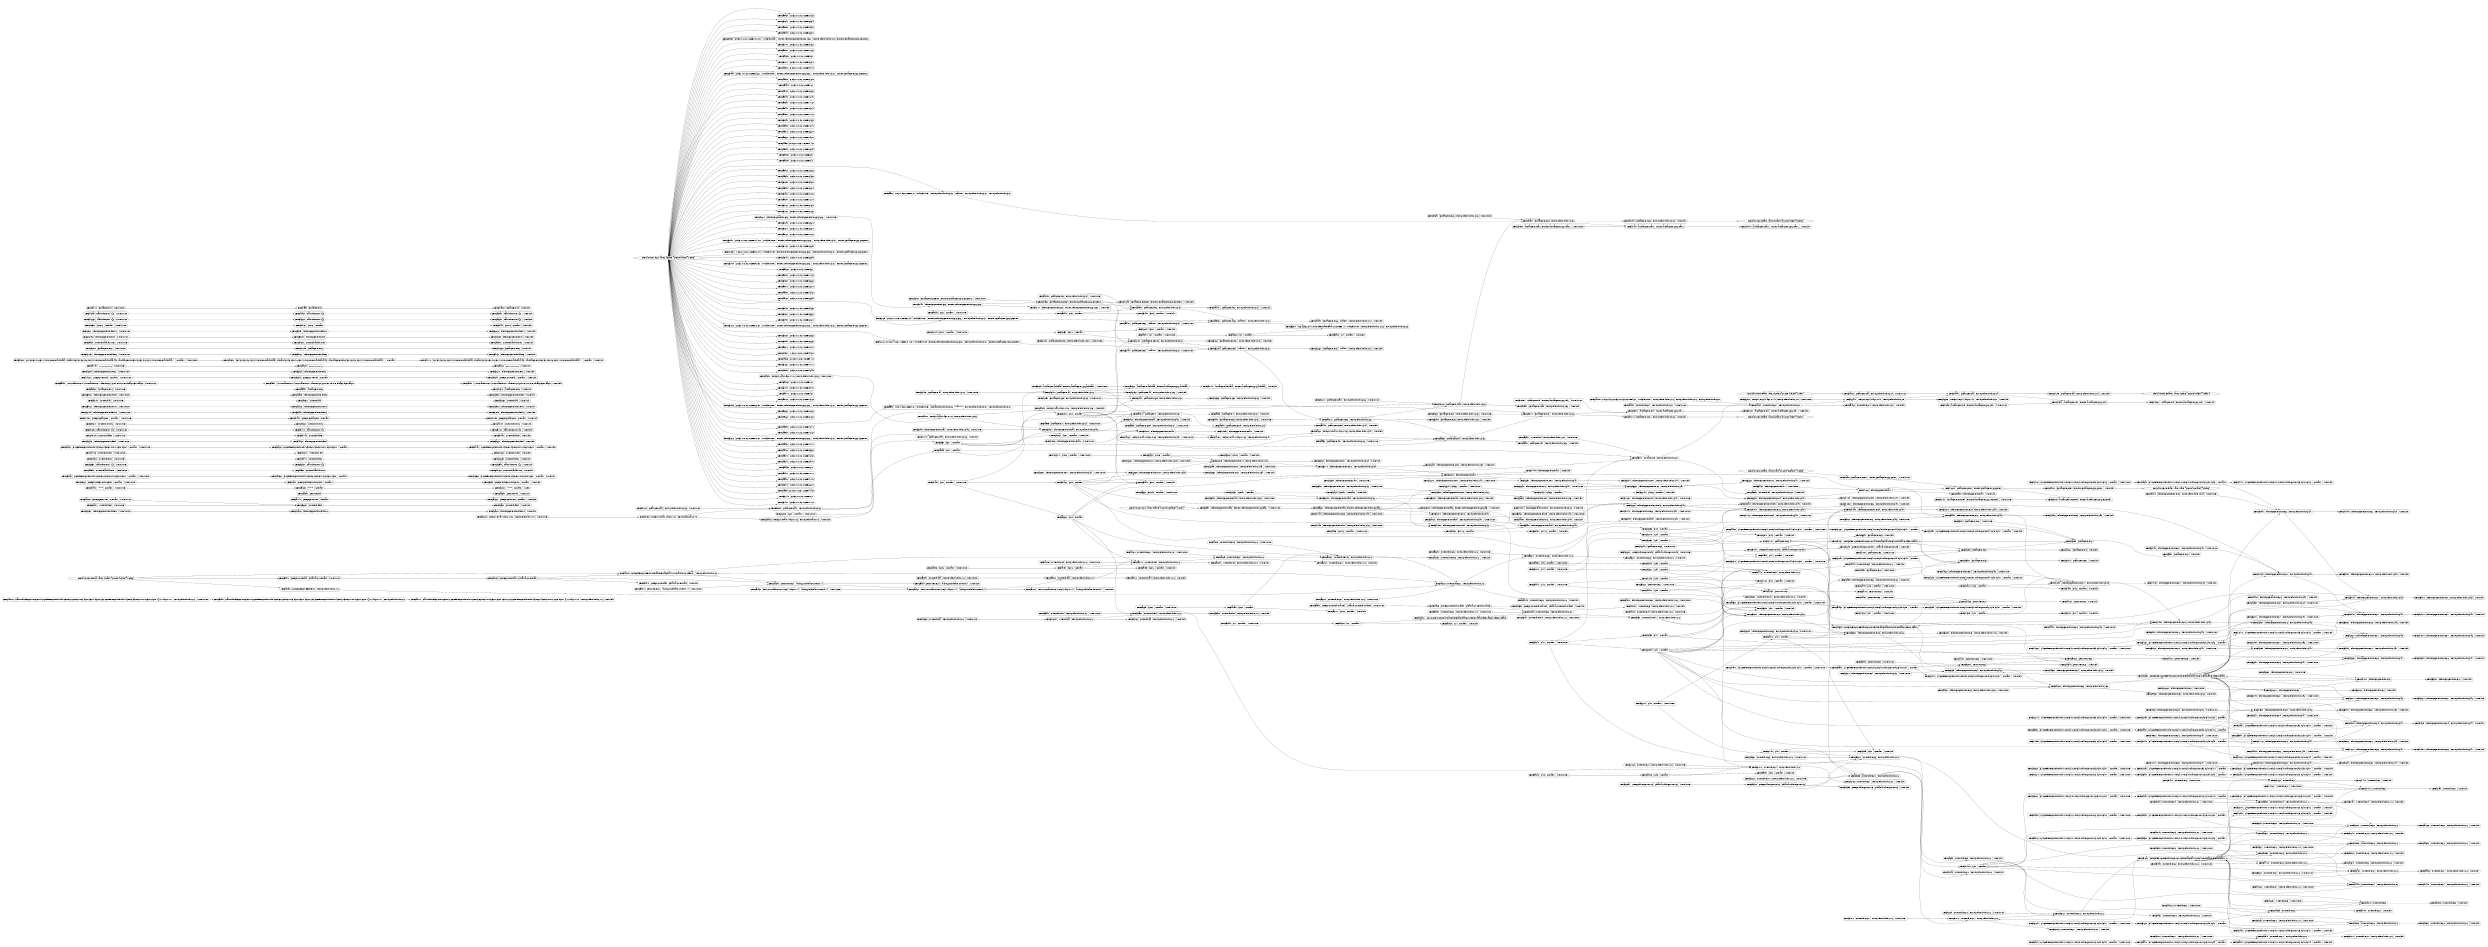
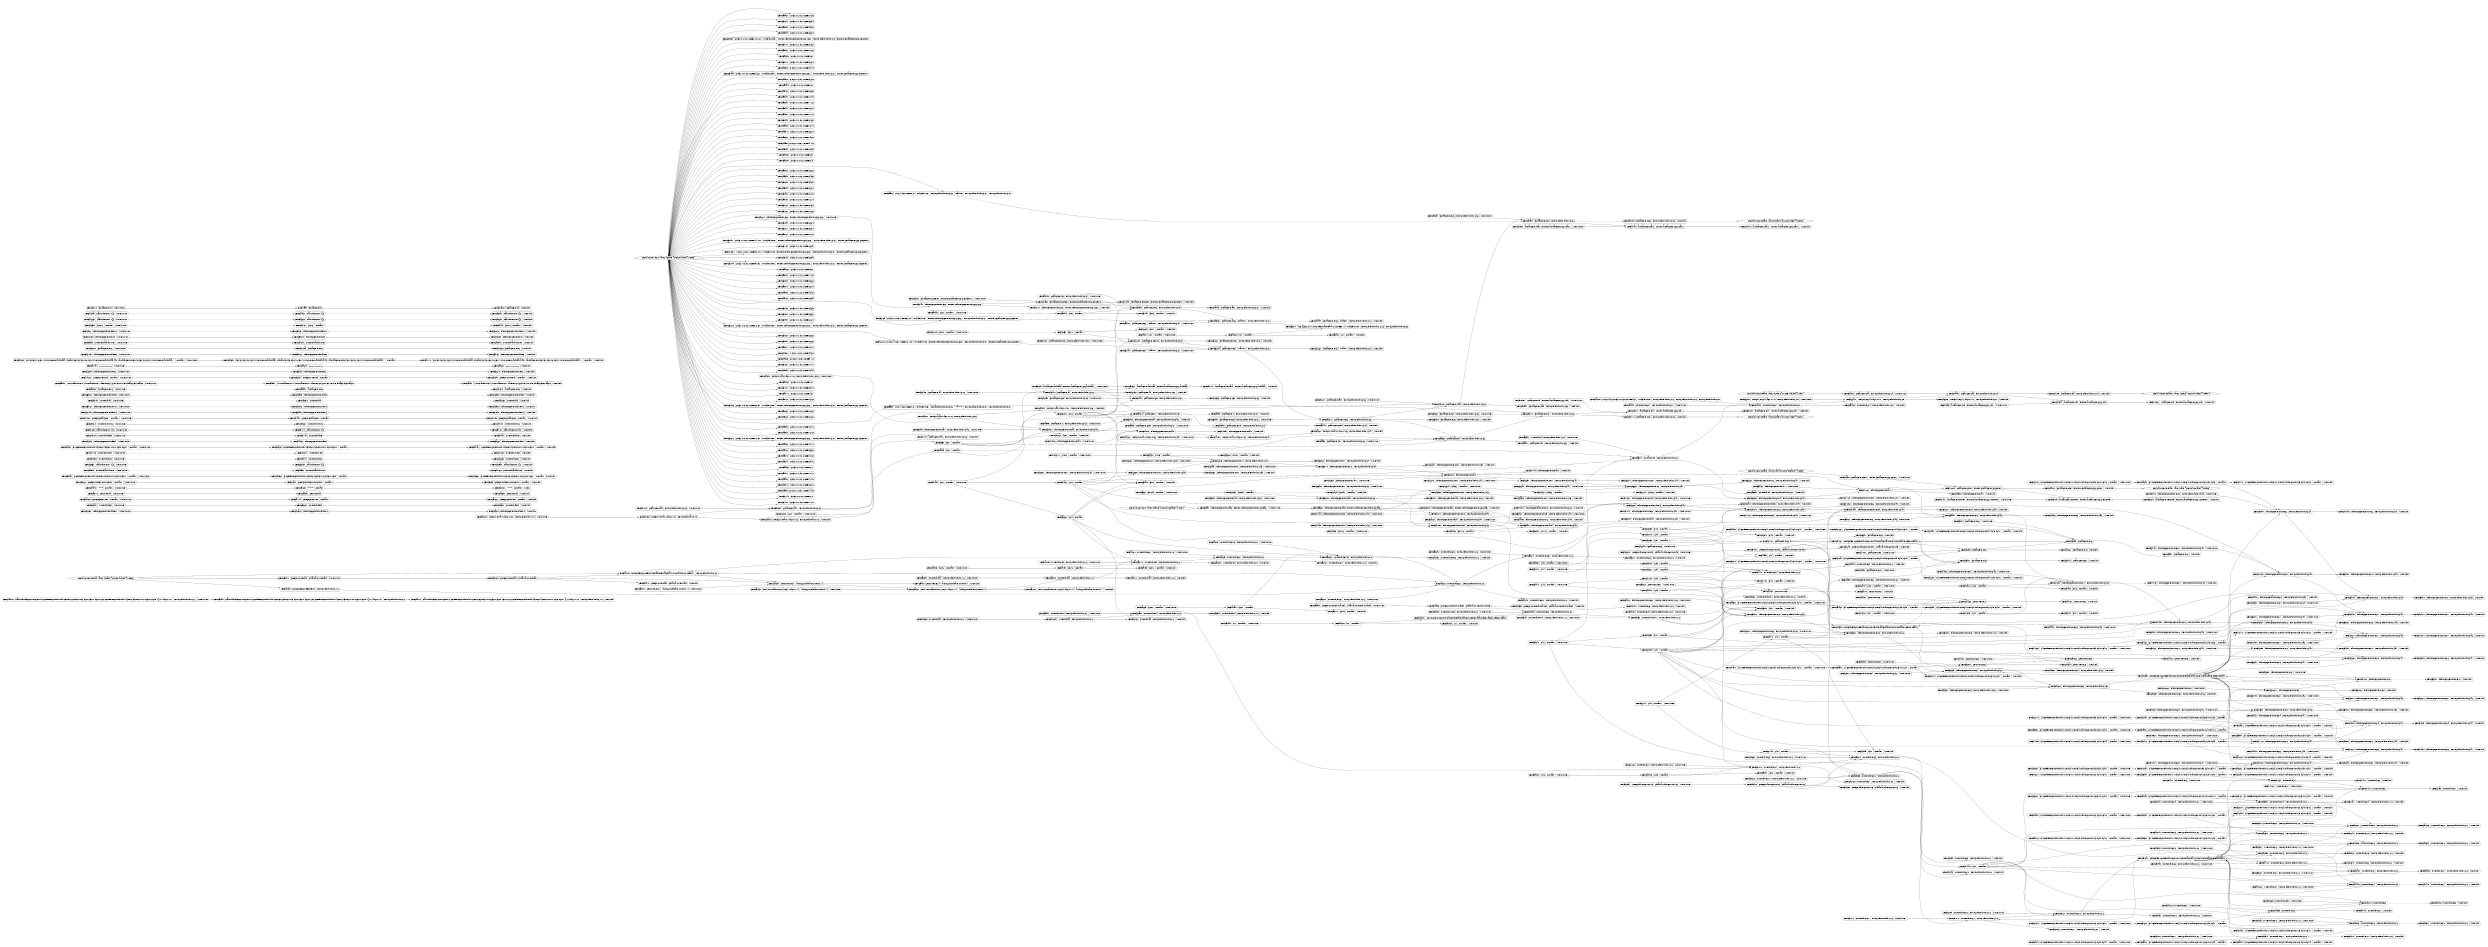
(1228, 308) -> (1228, 308)
none -> (106, 494)
none -> (2182, 500)
(214, 503) -> (211, 500)
(1448, 612) -> (1448, 612)
(2282, 901) -> (2282, 901)
